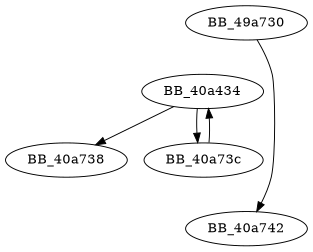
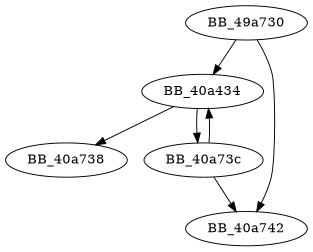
none -> (227, 53)
none -> (222, 190)
